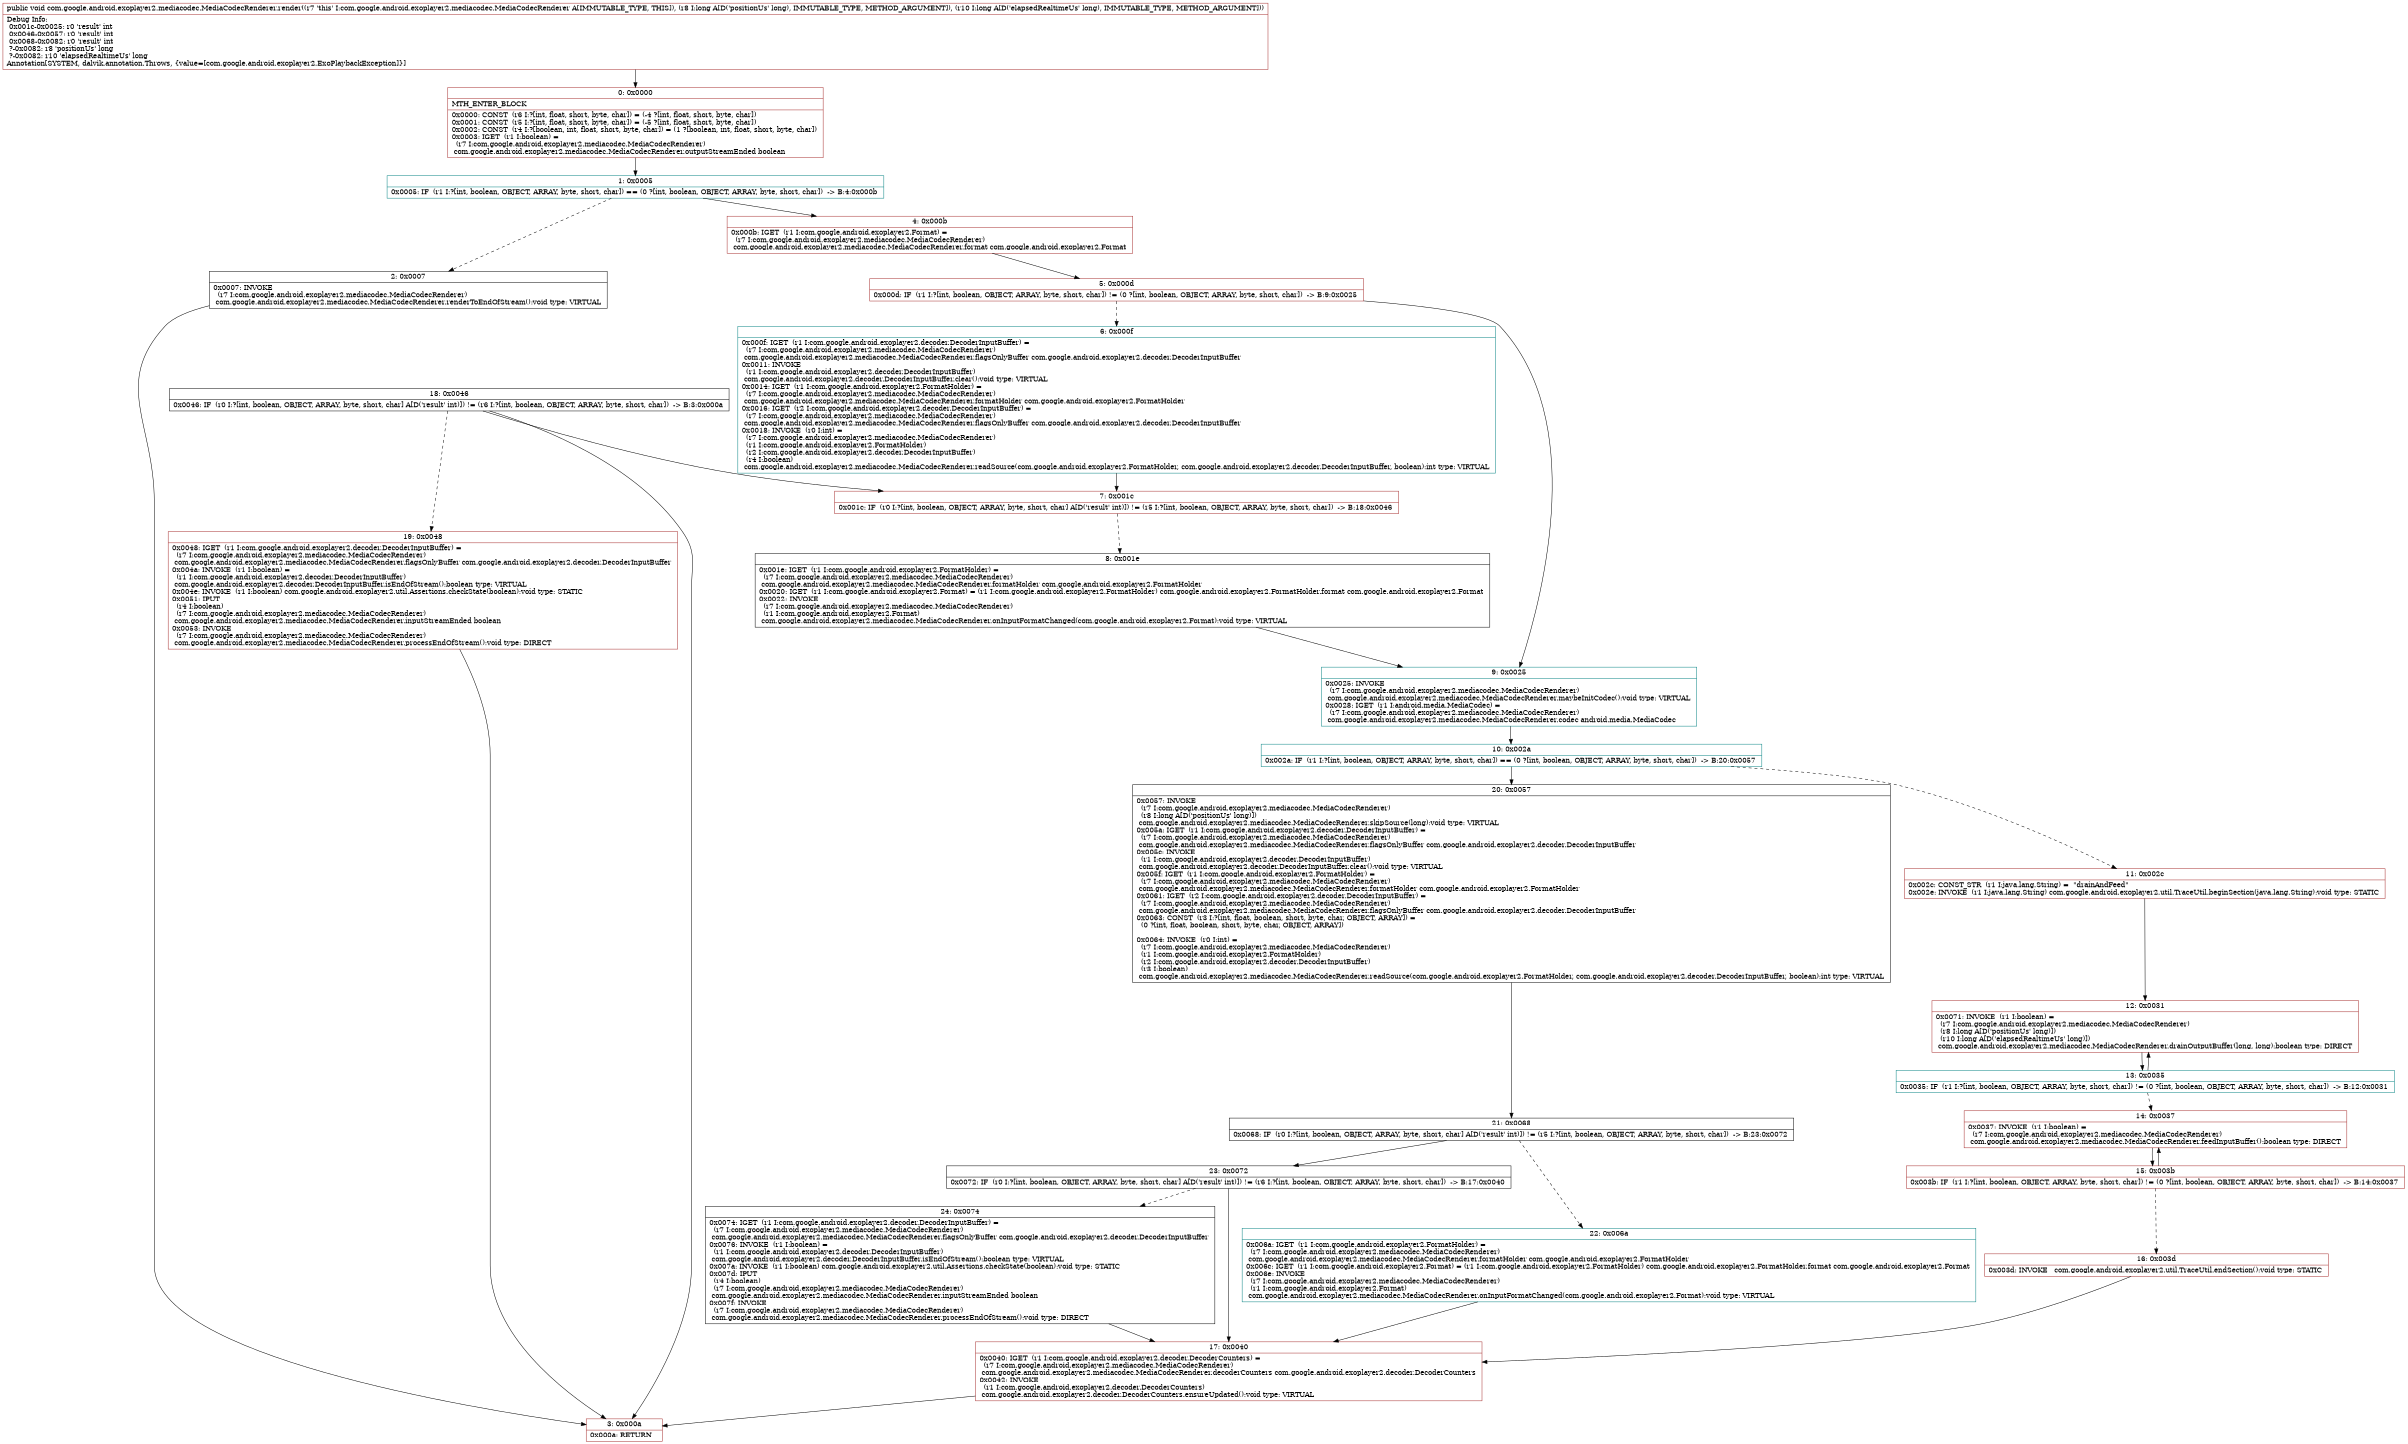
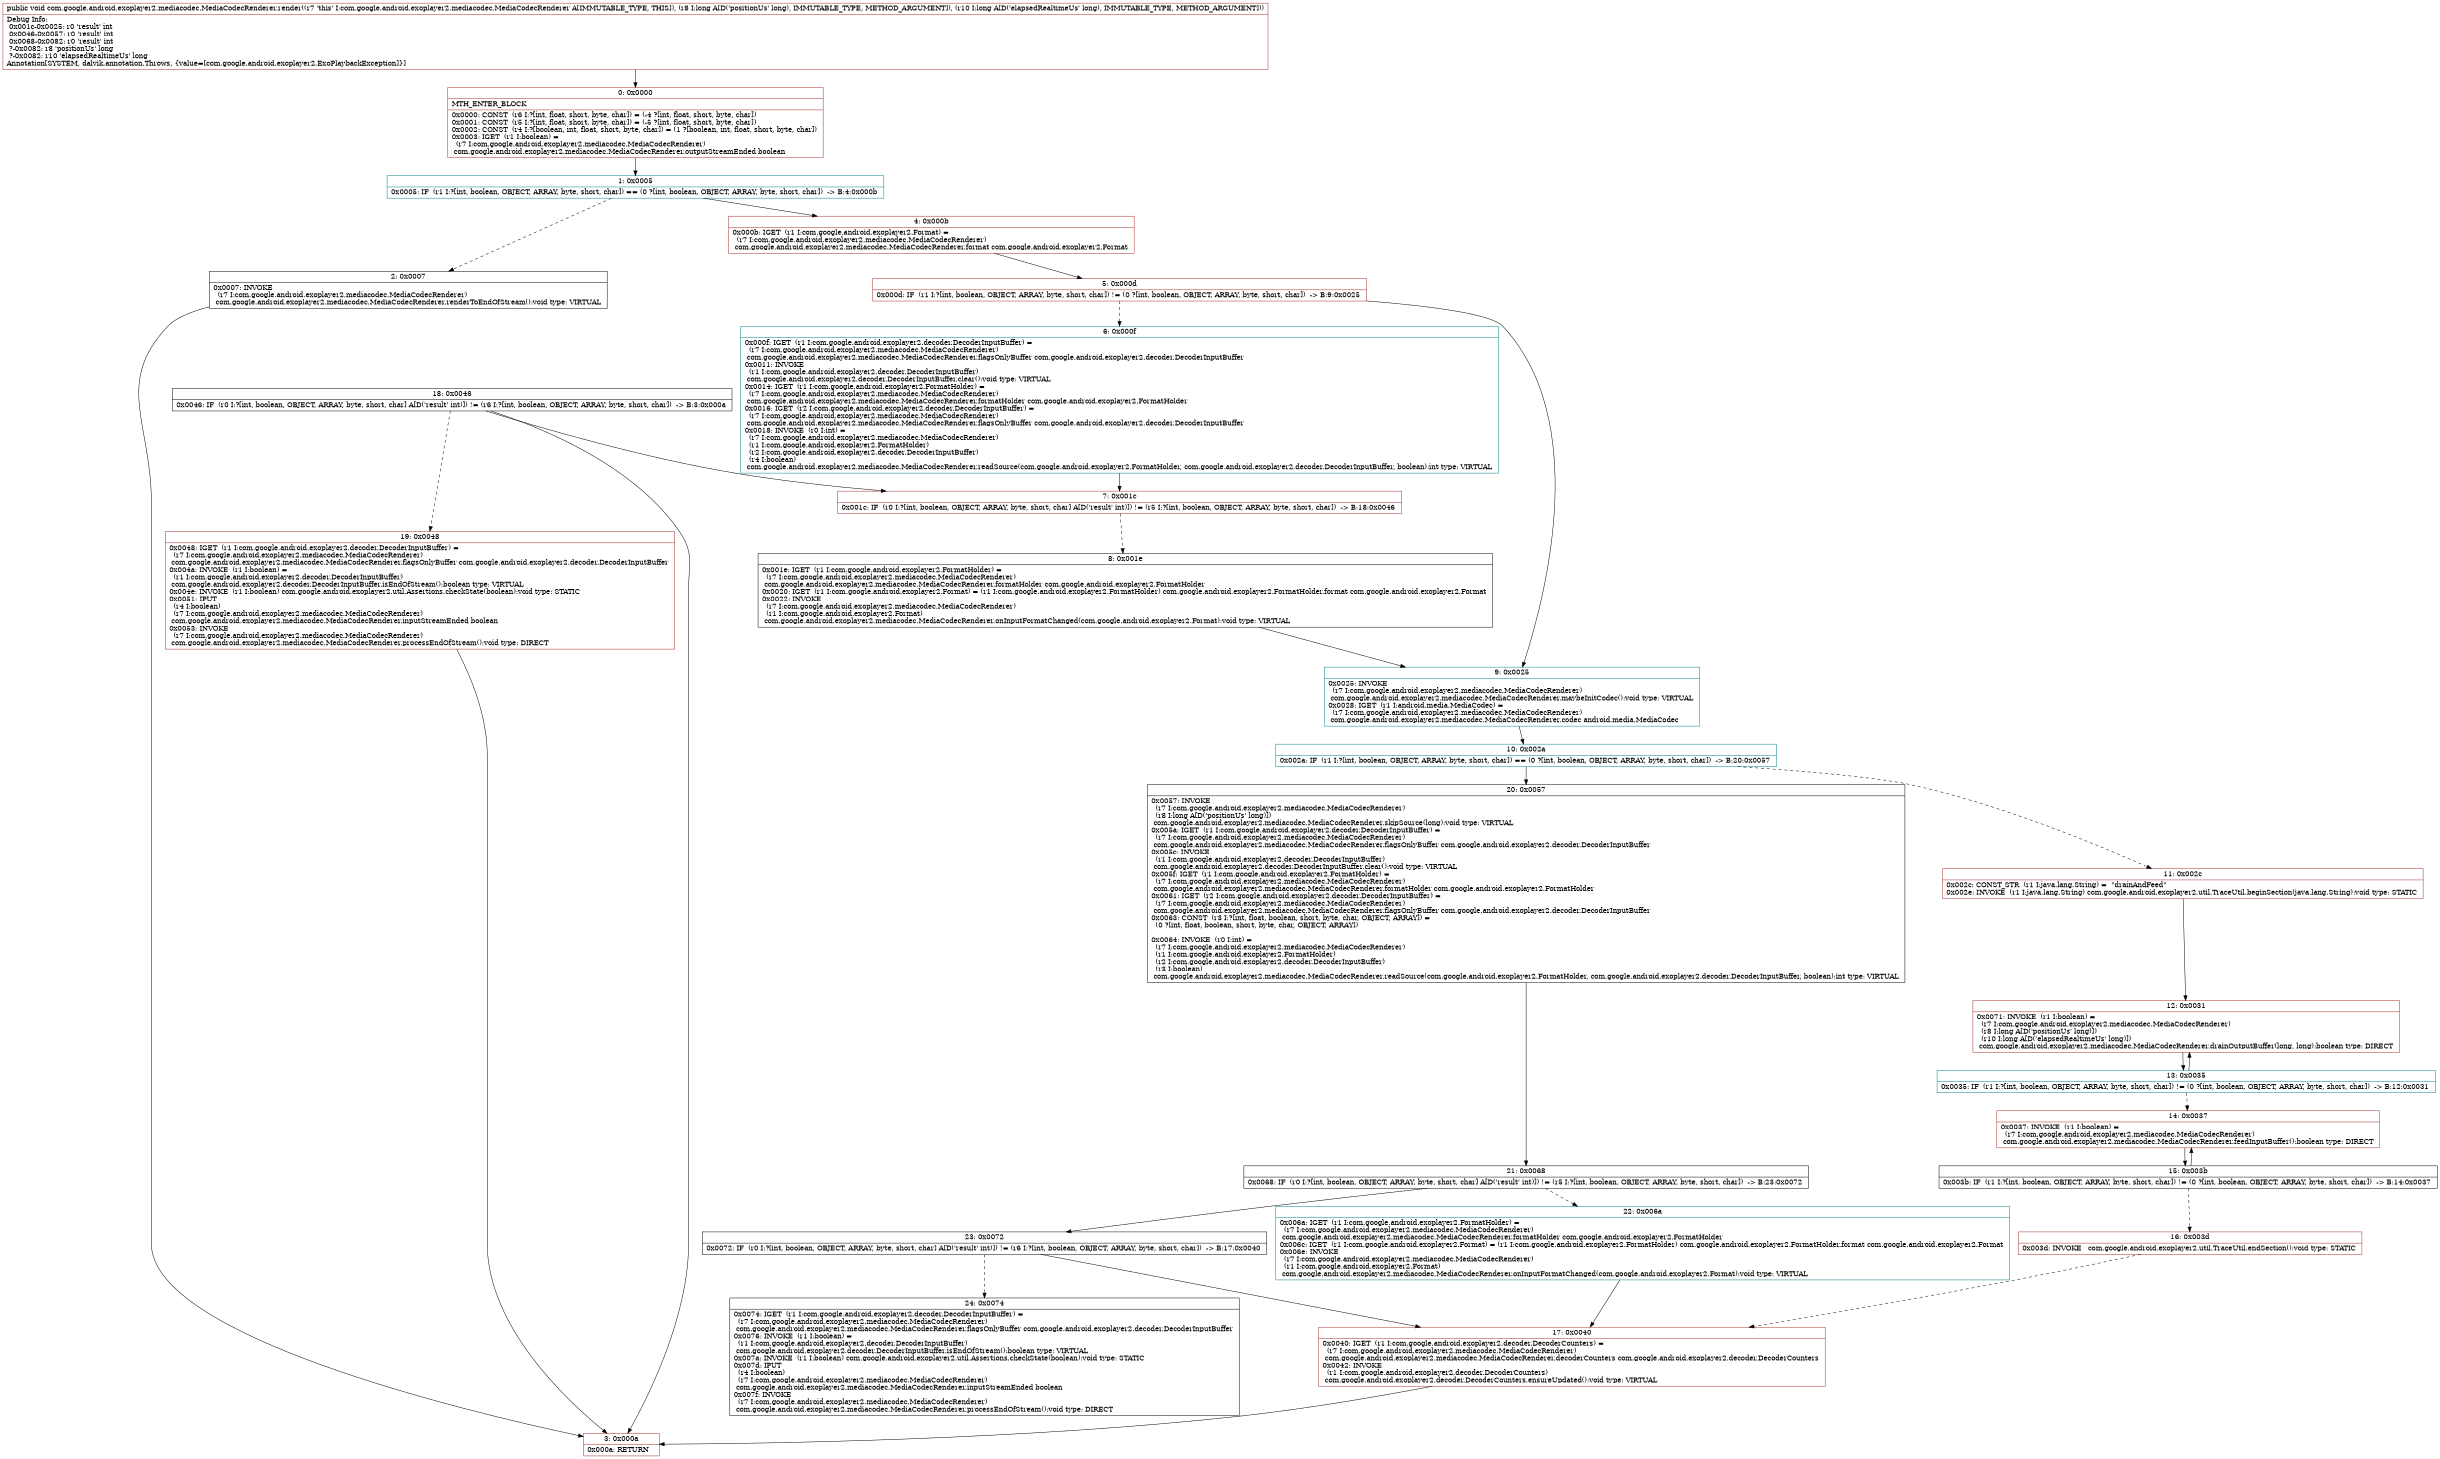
(2155, 1177) -> (2188, 1177)
(1129, 1332) -> none
(1813, 1343) -> (1948, 1292)
